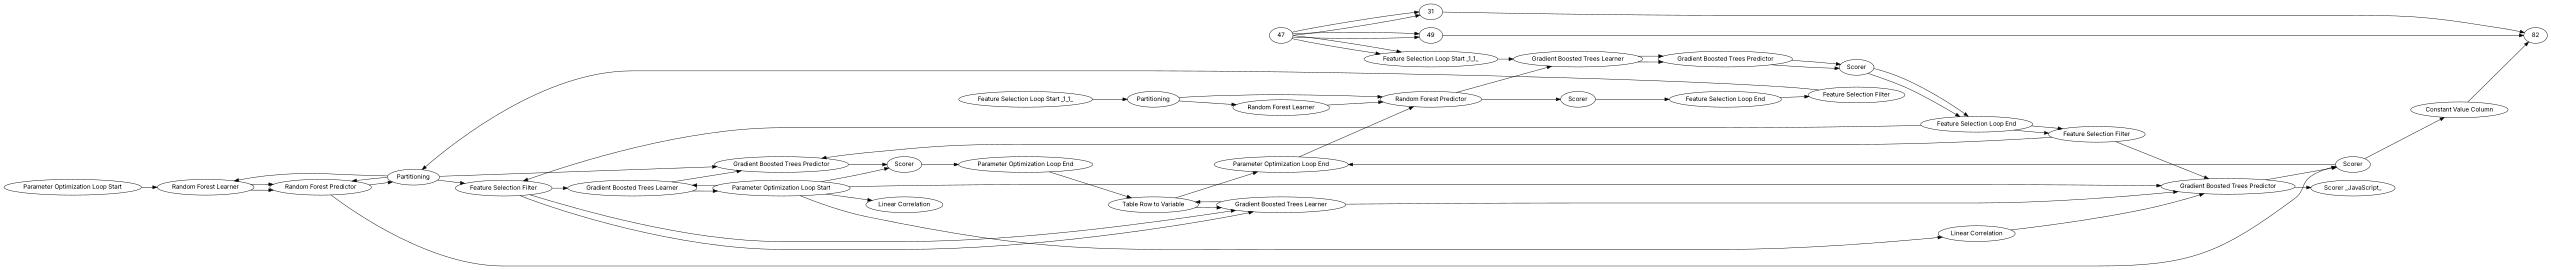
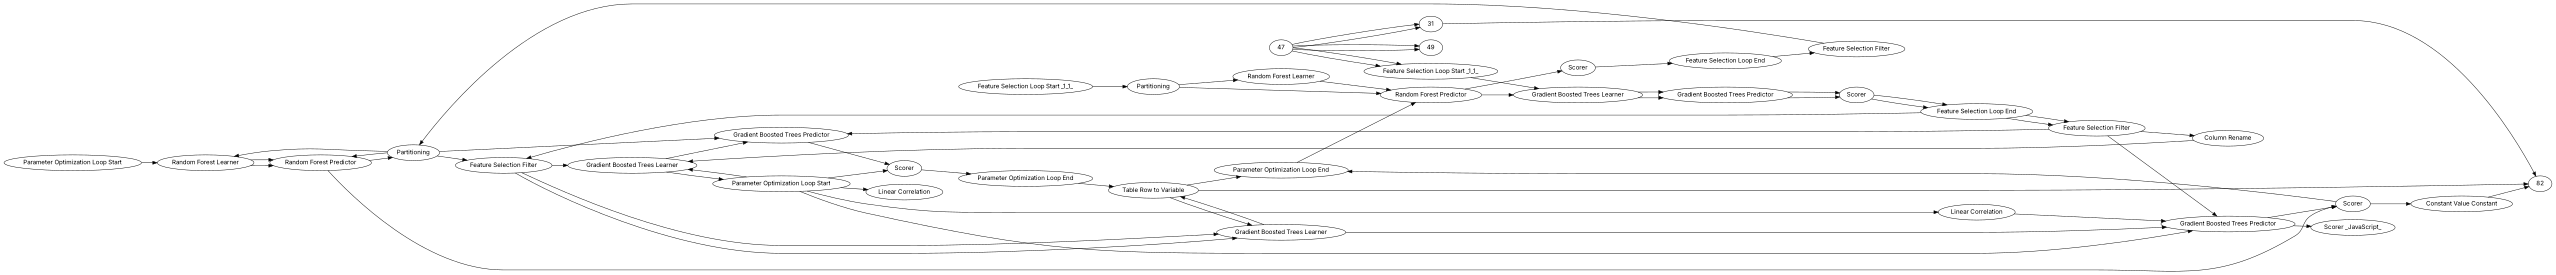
(1981, 35) -> (1861, 190)
(2459, 110) -> (2462, 204)
none -> (2228, 138)
